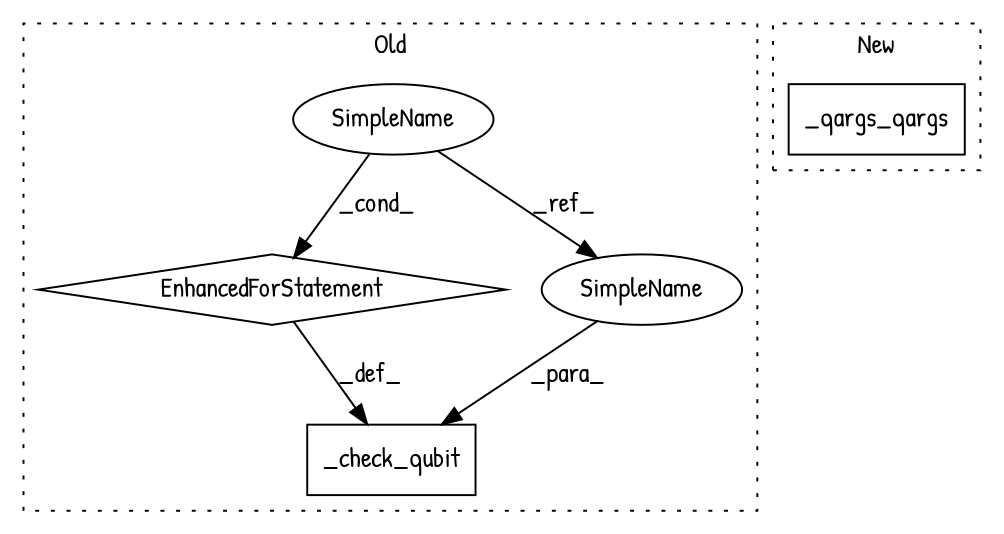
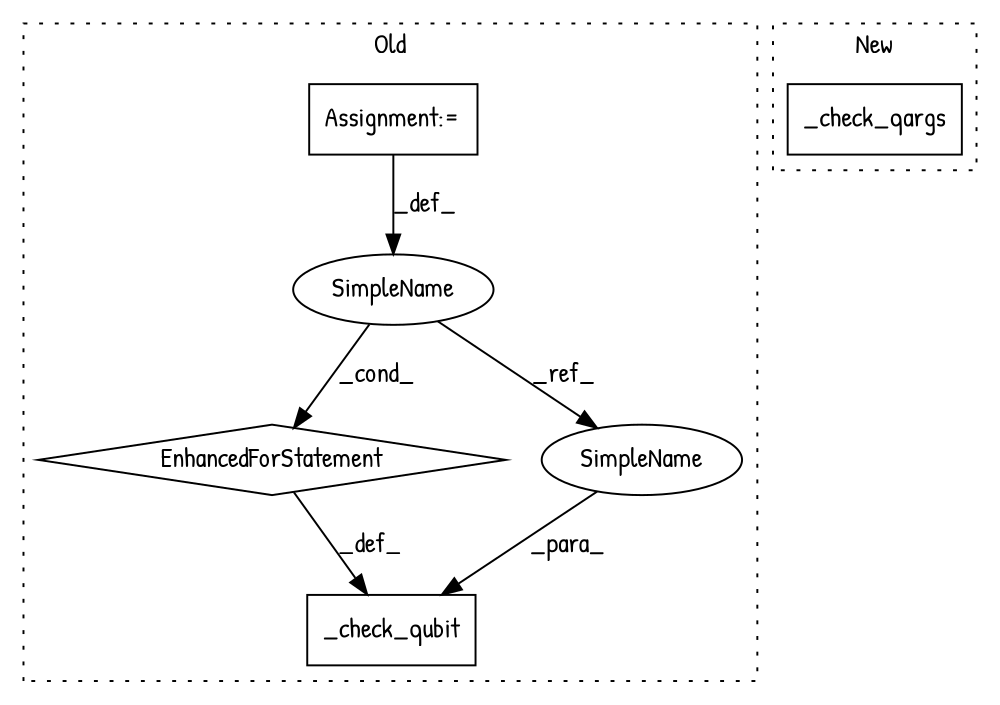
none -> (393, 119)
(877, 119) -> (875, 119)
